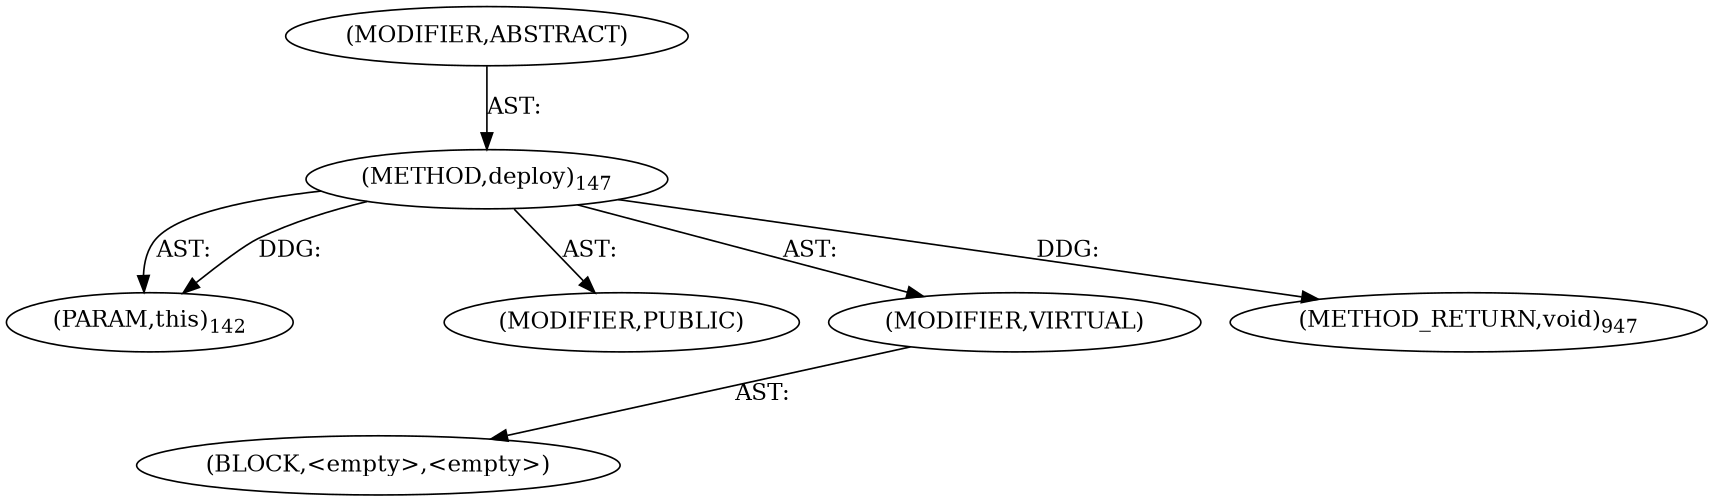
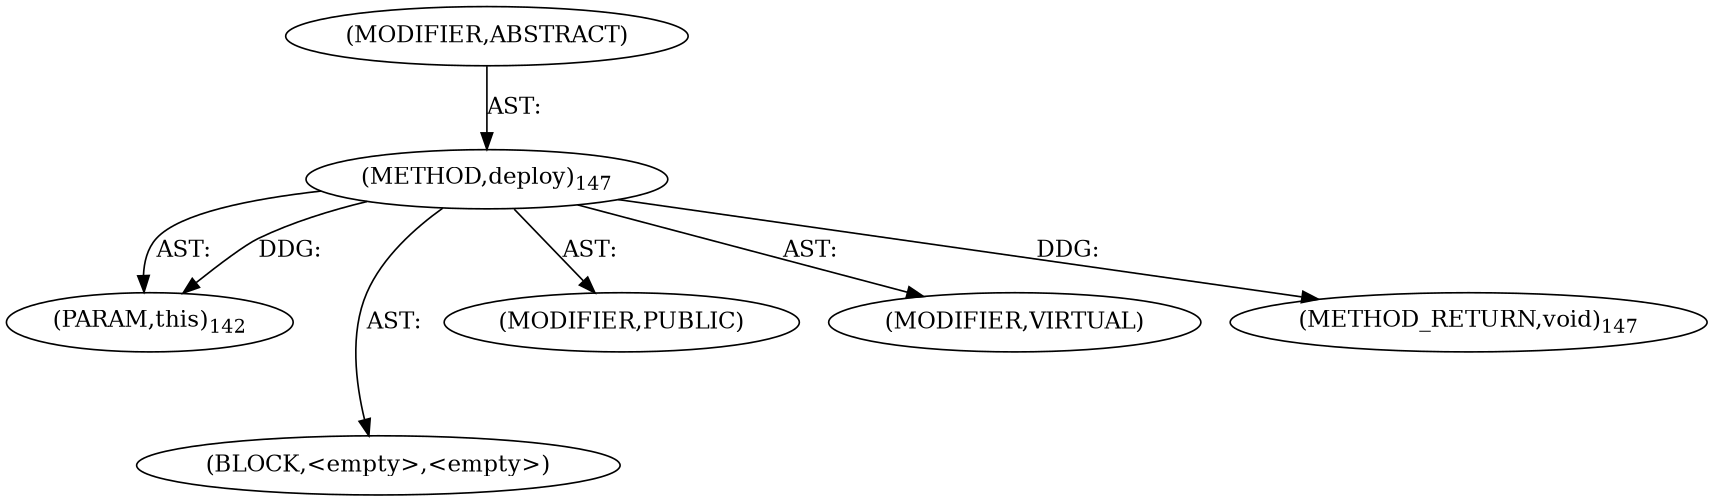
(1620, 320) -> (1620, 320)
(709, 391) -> (365, 299)
